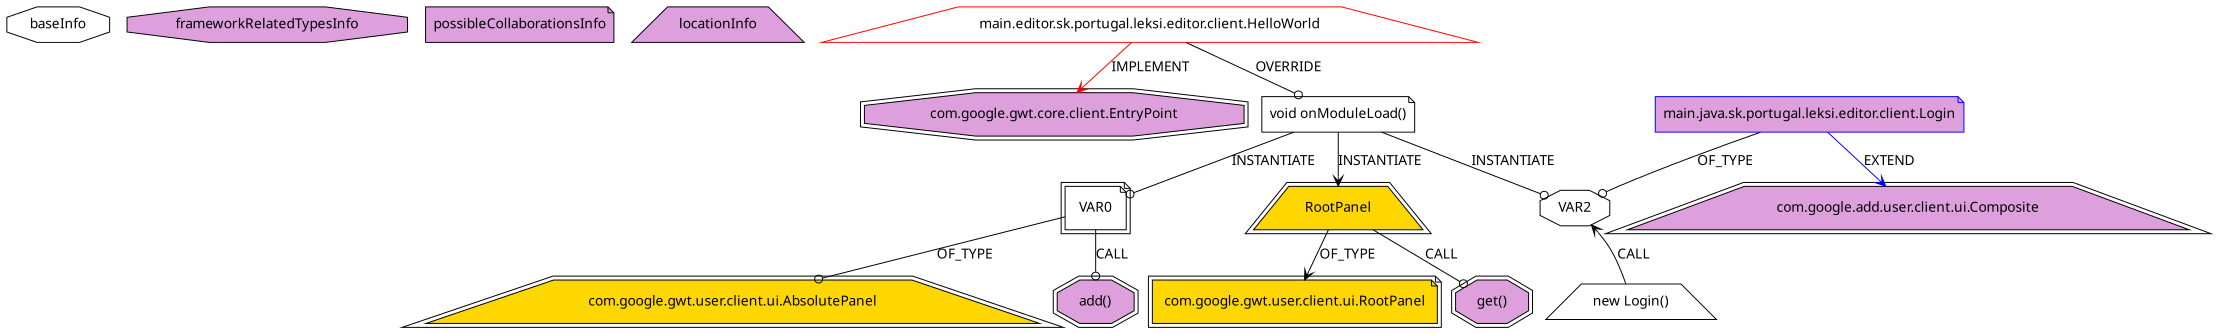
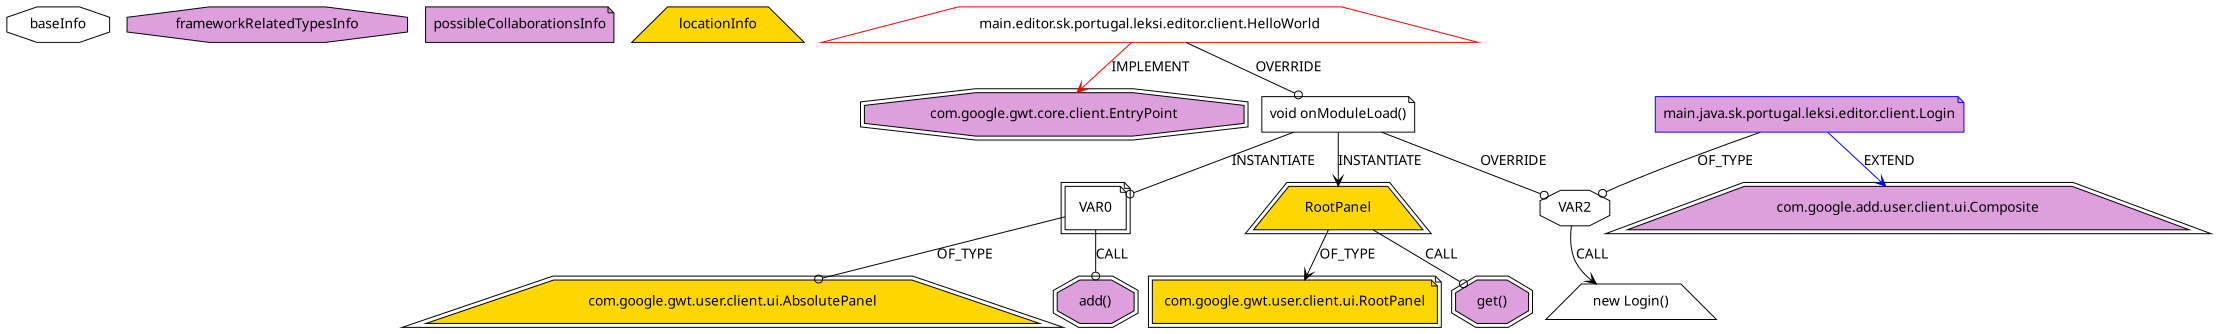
(718, 25) -> (718, 25)
(1513, 161) -> (1513, 161)
(1615, 257) -> (1573, 254)
